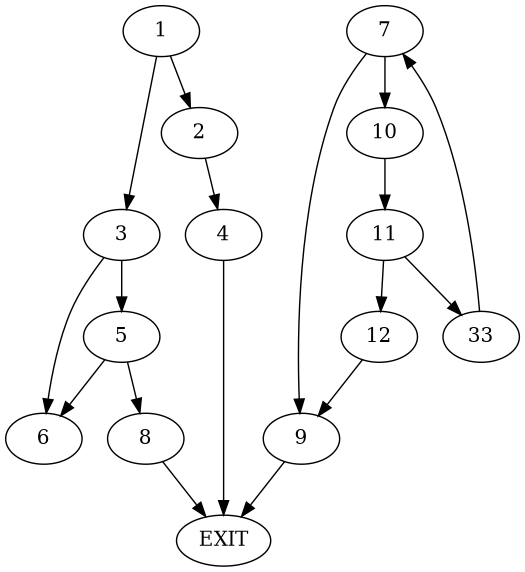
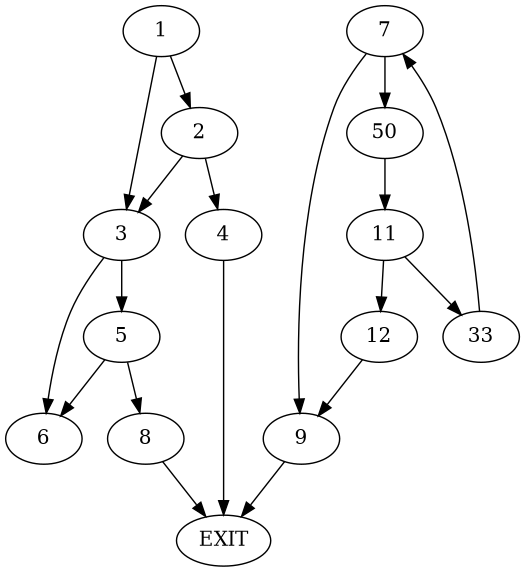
(385, 133) -> (385, 133)
none -> (165, 178)
